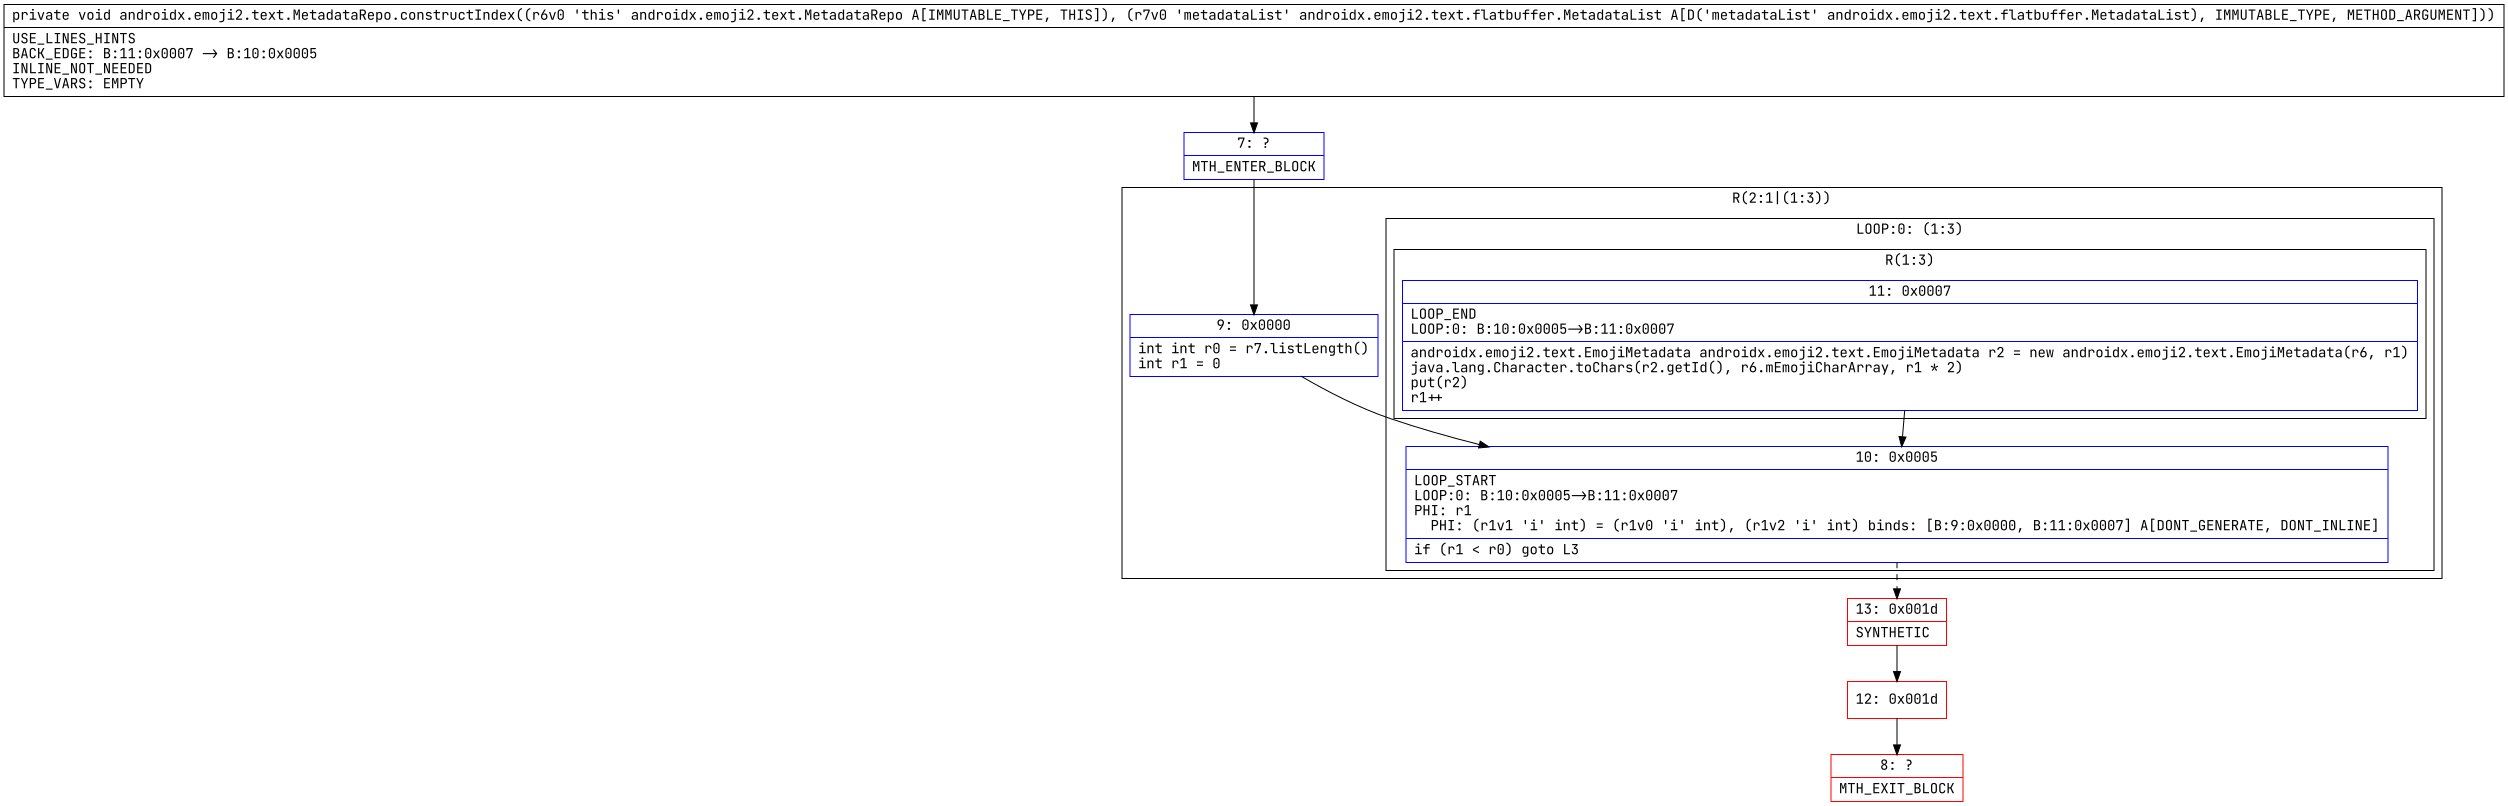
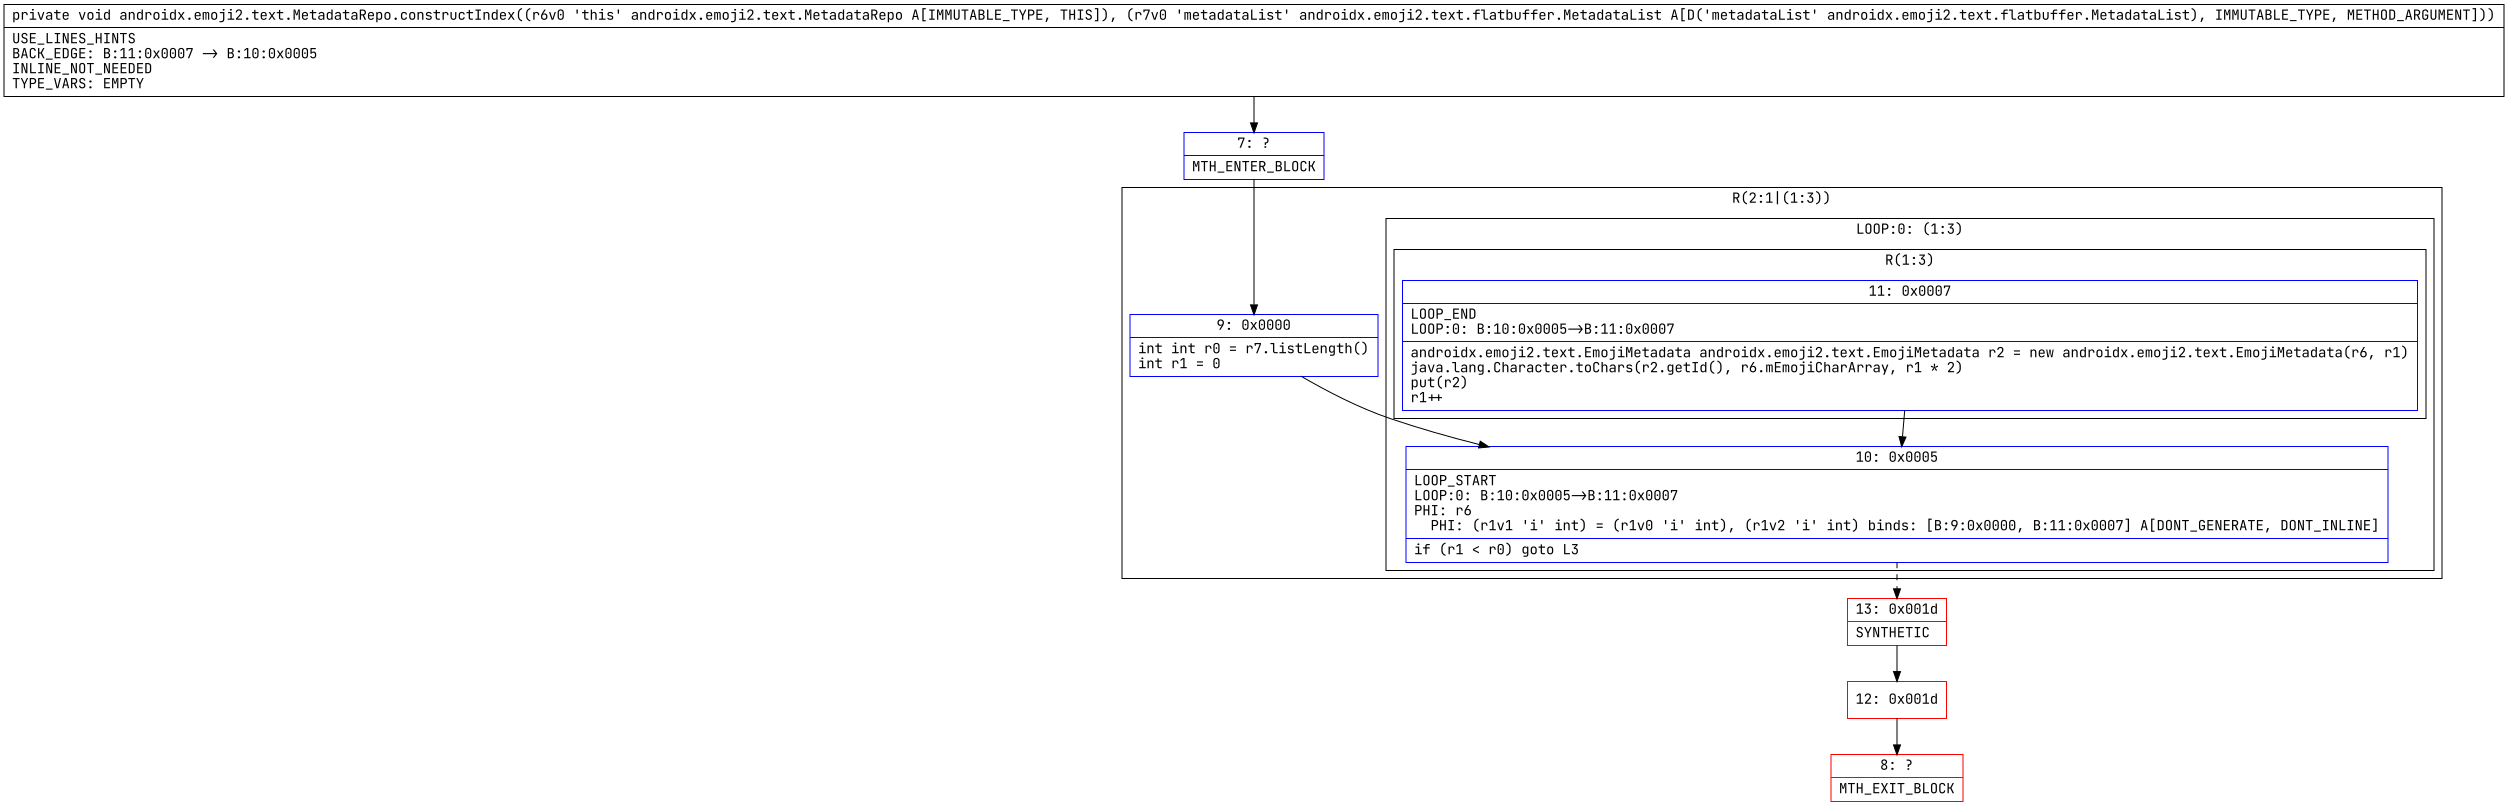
(1448, 511) -> (1448, 511)
